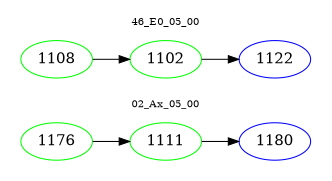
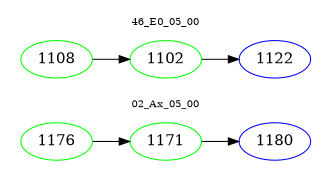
(166, 141) -> (166, 141)
